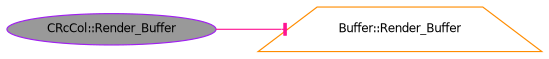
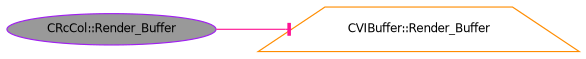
(400, 29) -> (419, 29)
